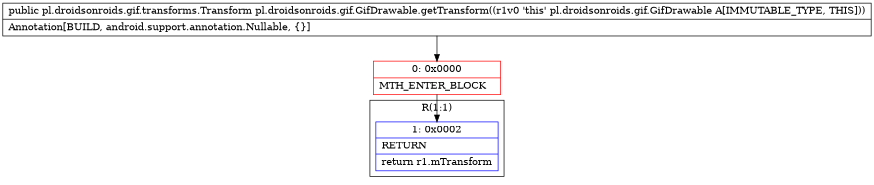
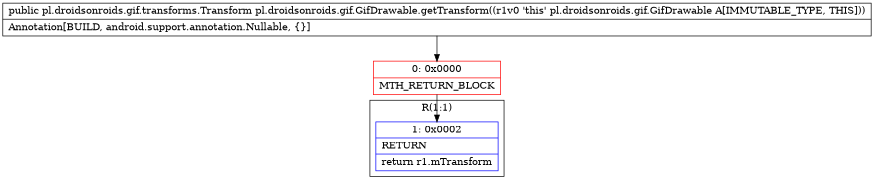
(433, 86) -> (437, 86)
